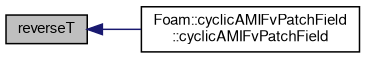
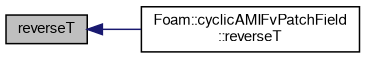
(250, 29) -> (250, 29)
